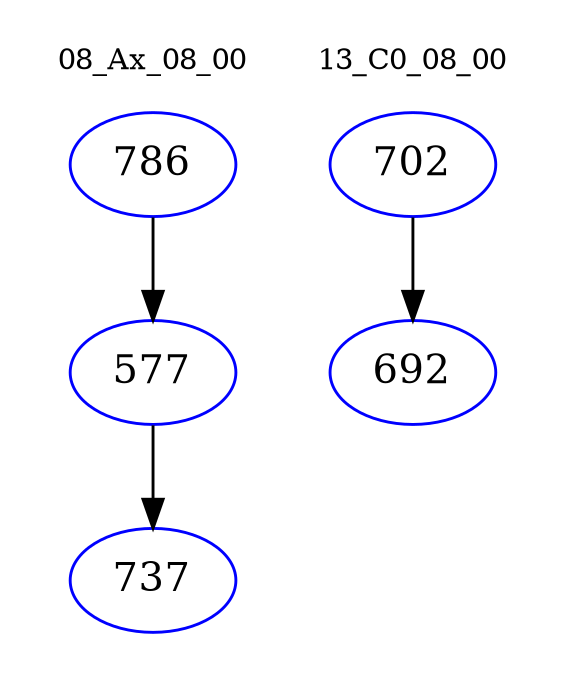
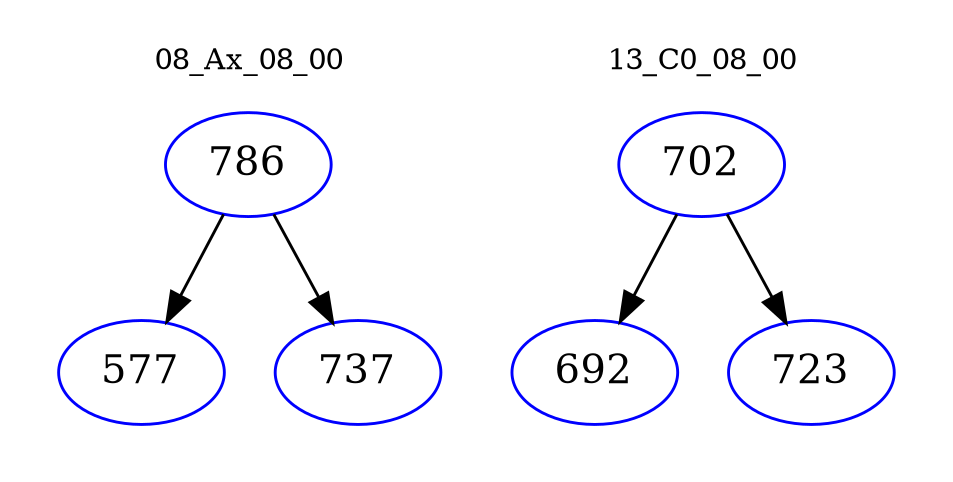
none -> (811, 372)
(153, 462) -> (296, 256)
